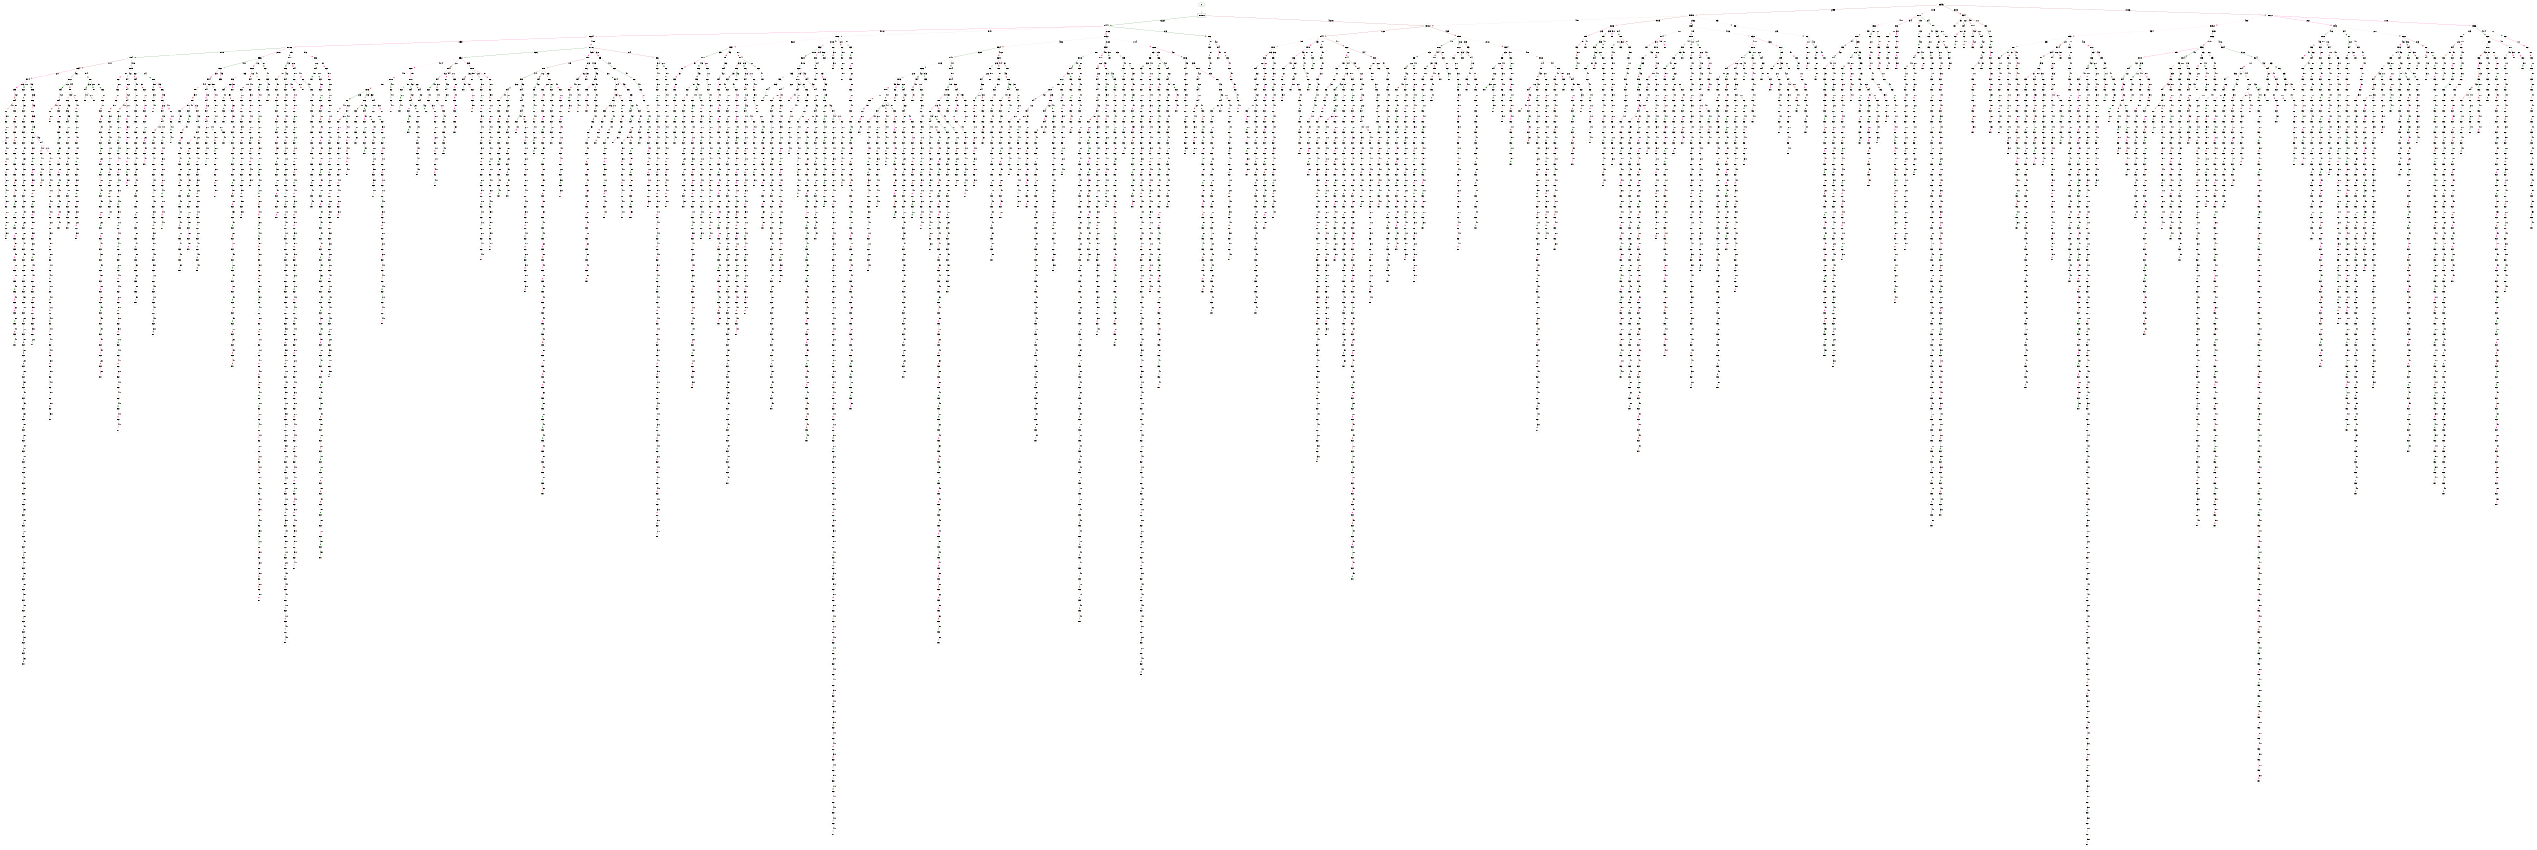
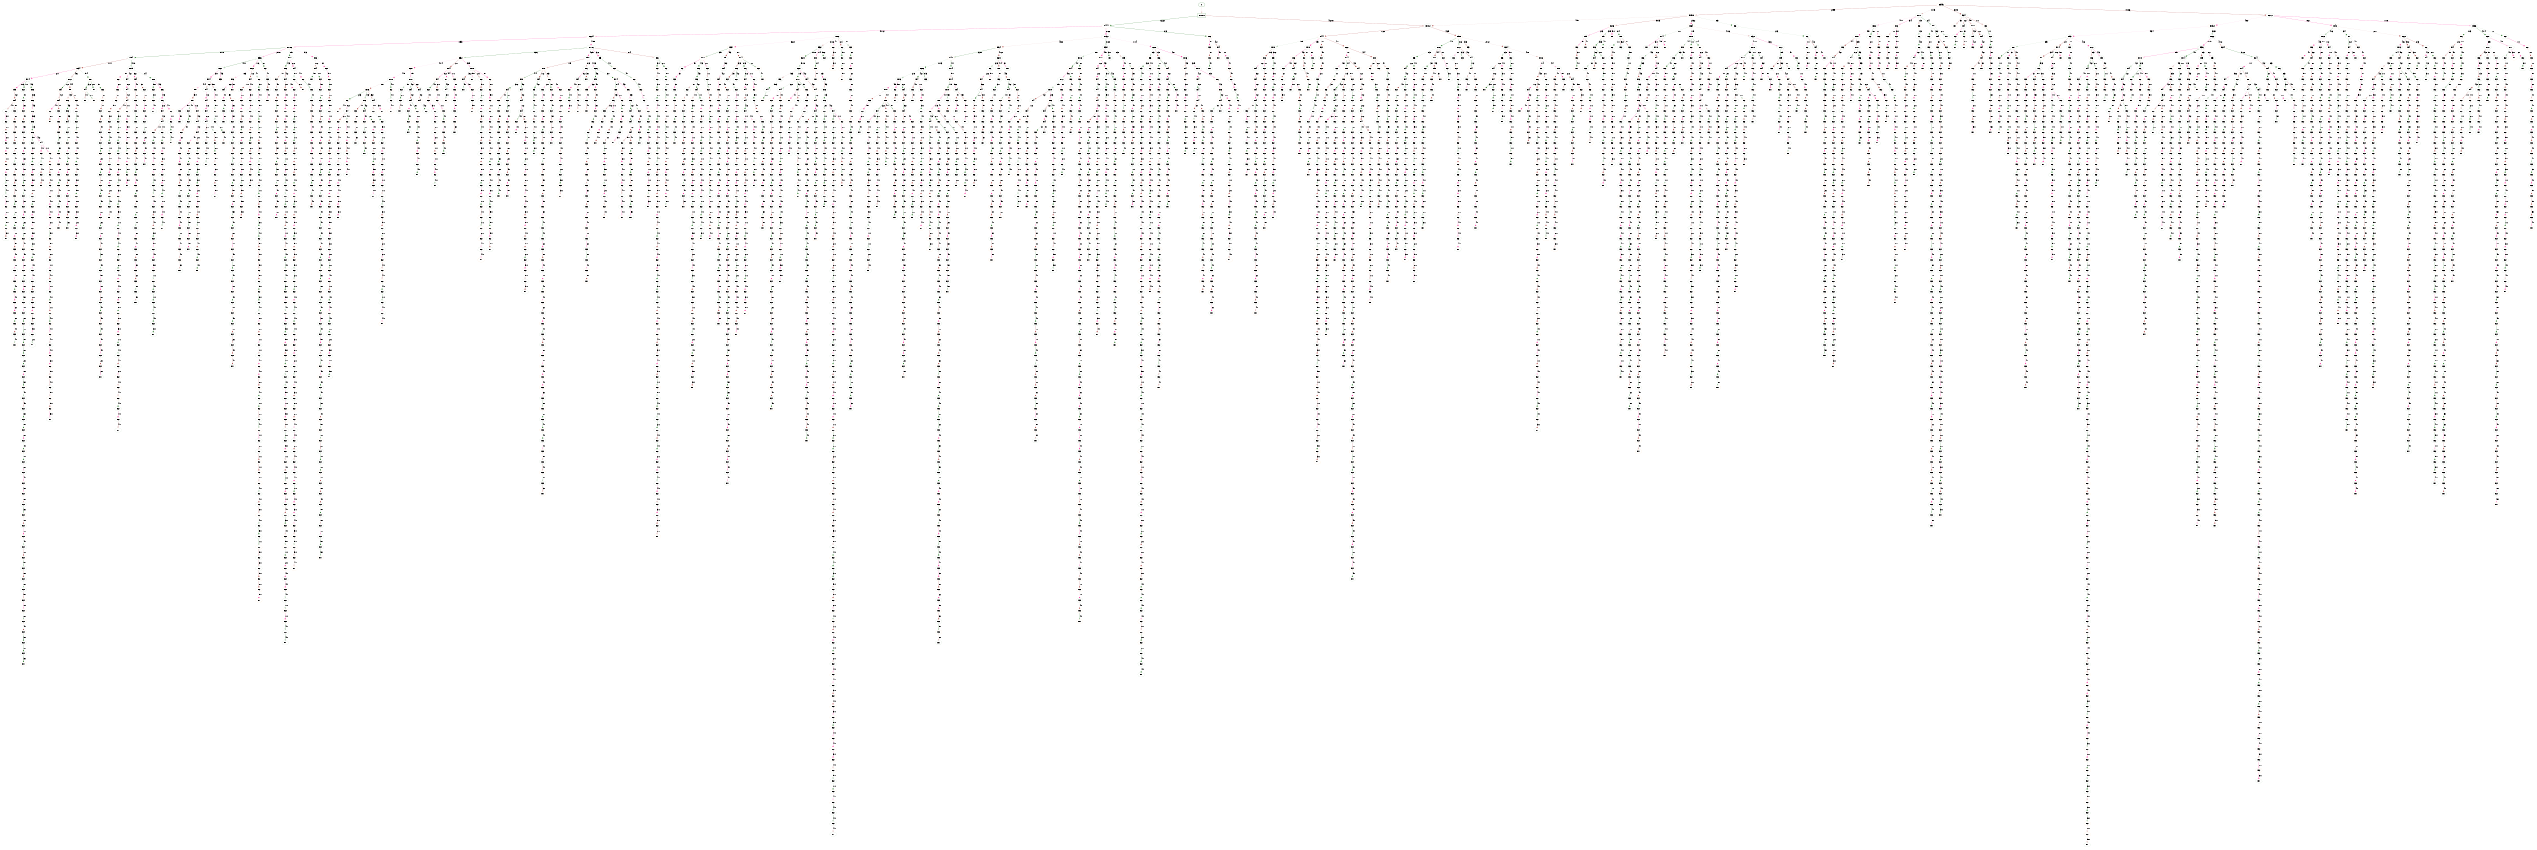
(972, 31) -> none
